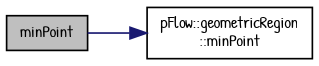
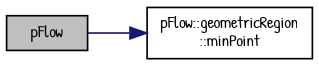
(47, 33) -> (47, 33)
